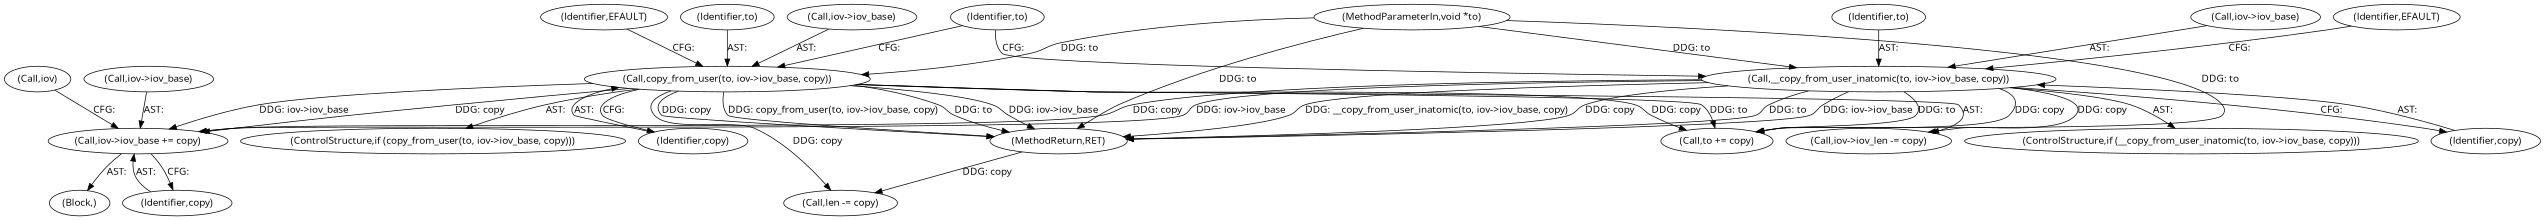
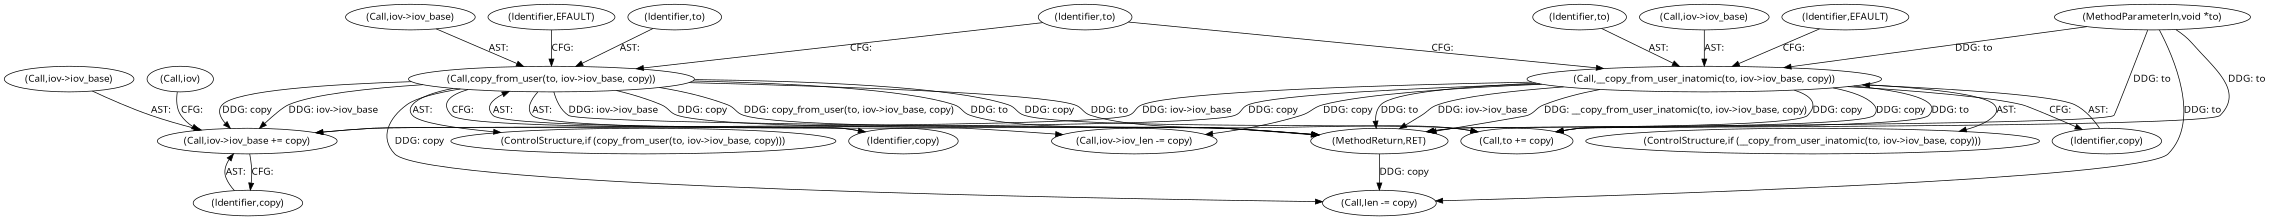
(1090, 37) -> (1872, 185)
(80, 203) -> none
